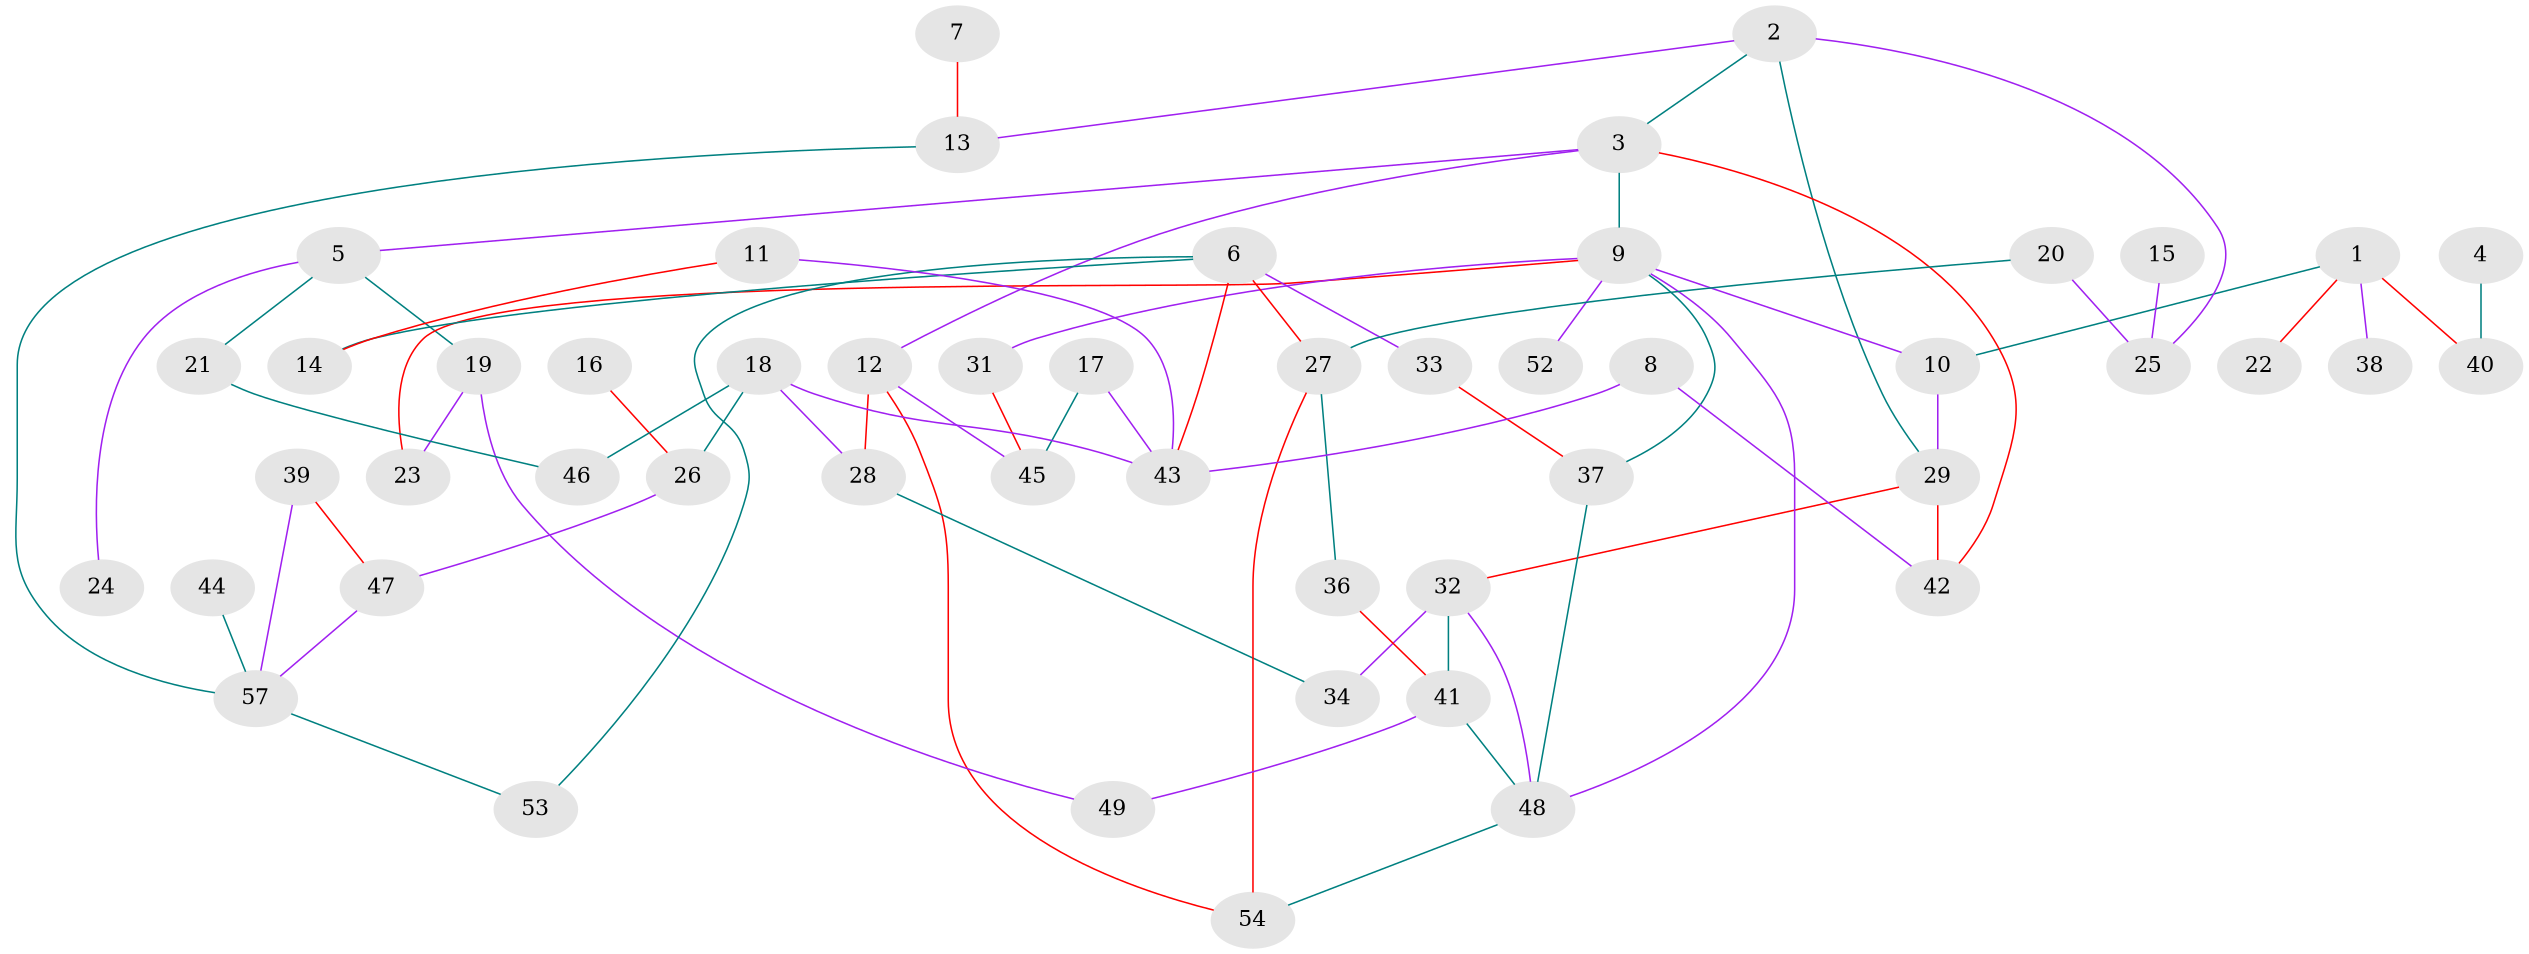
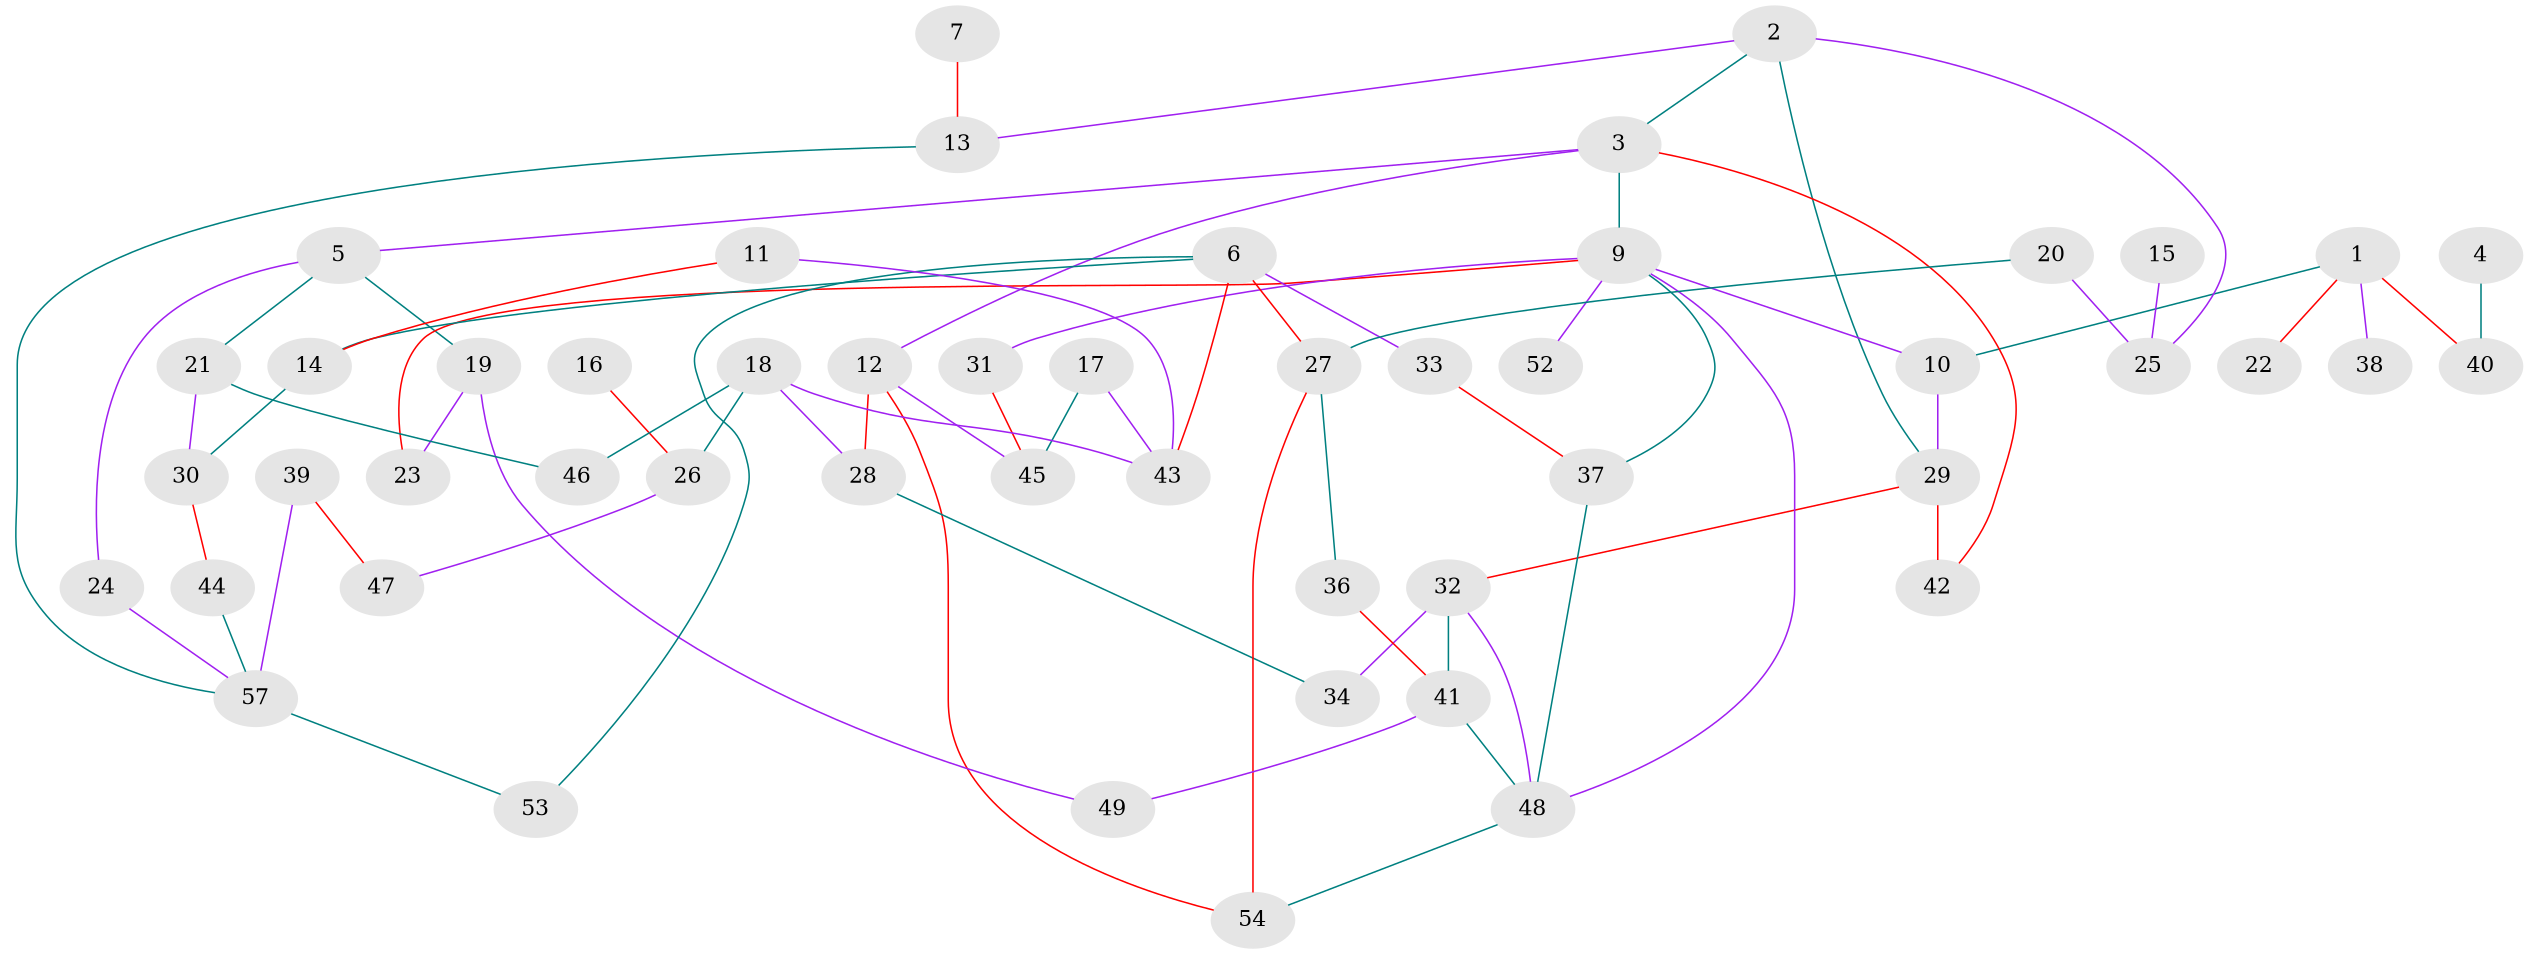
(1652, 366) -> none
none -> (187, 477)
(319, 643) -> (179, 643)
